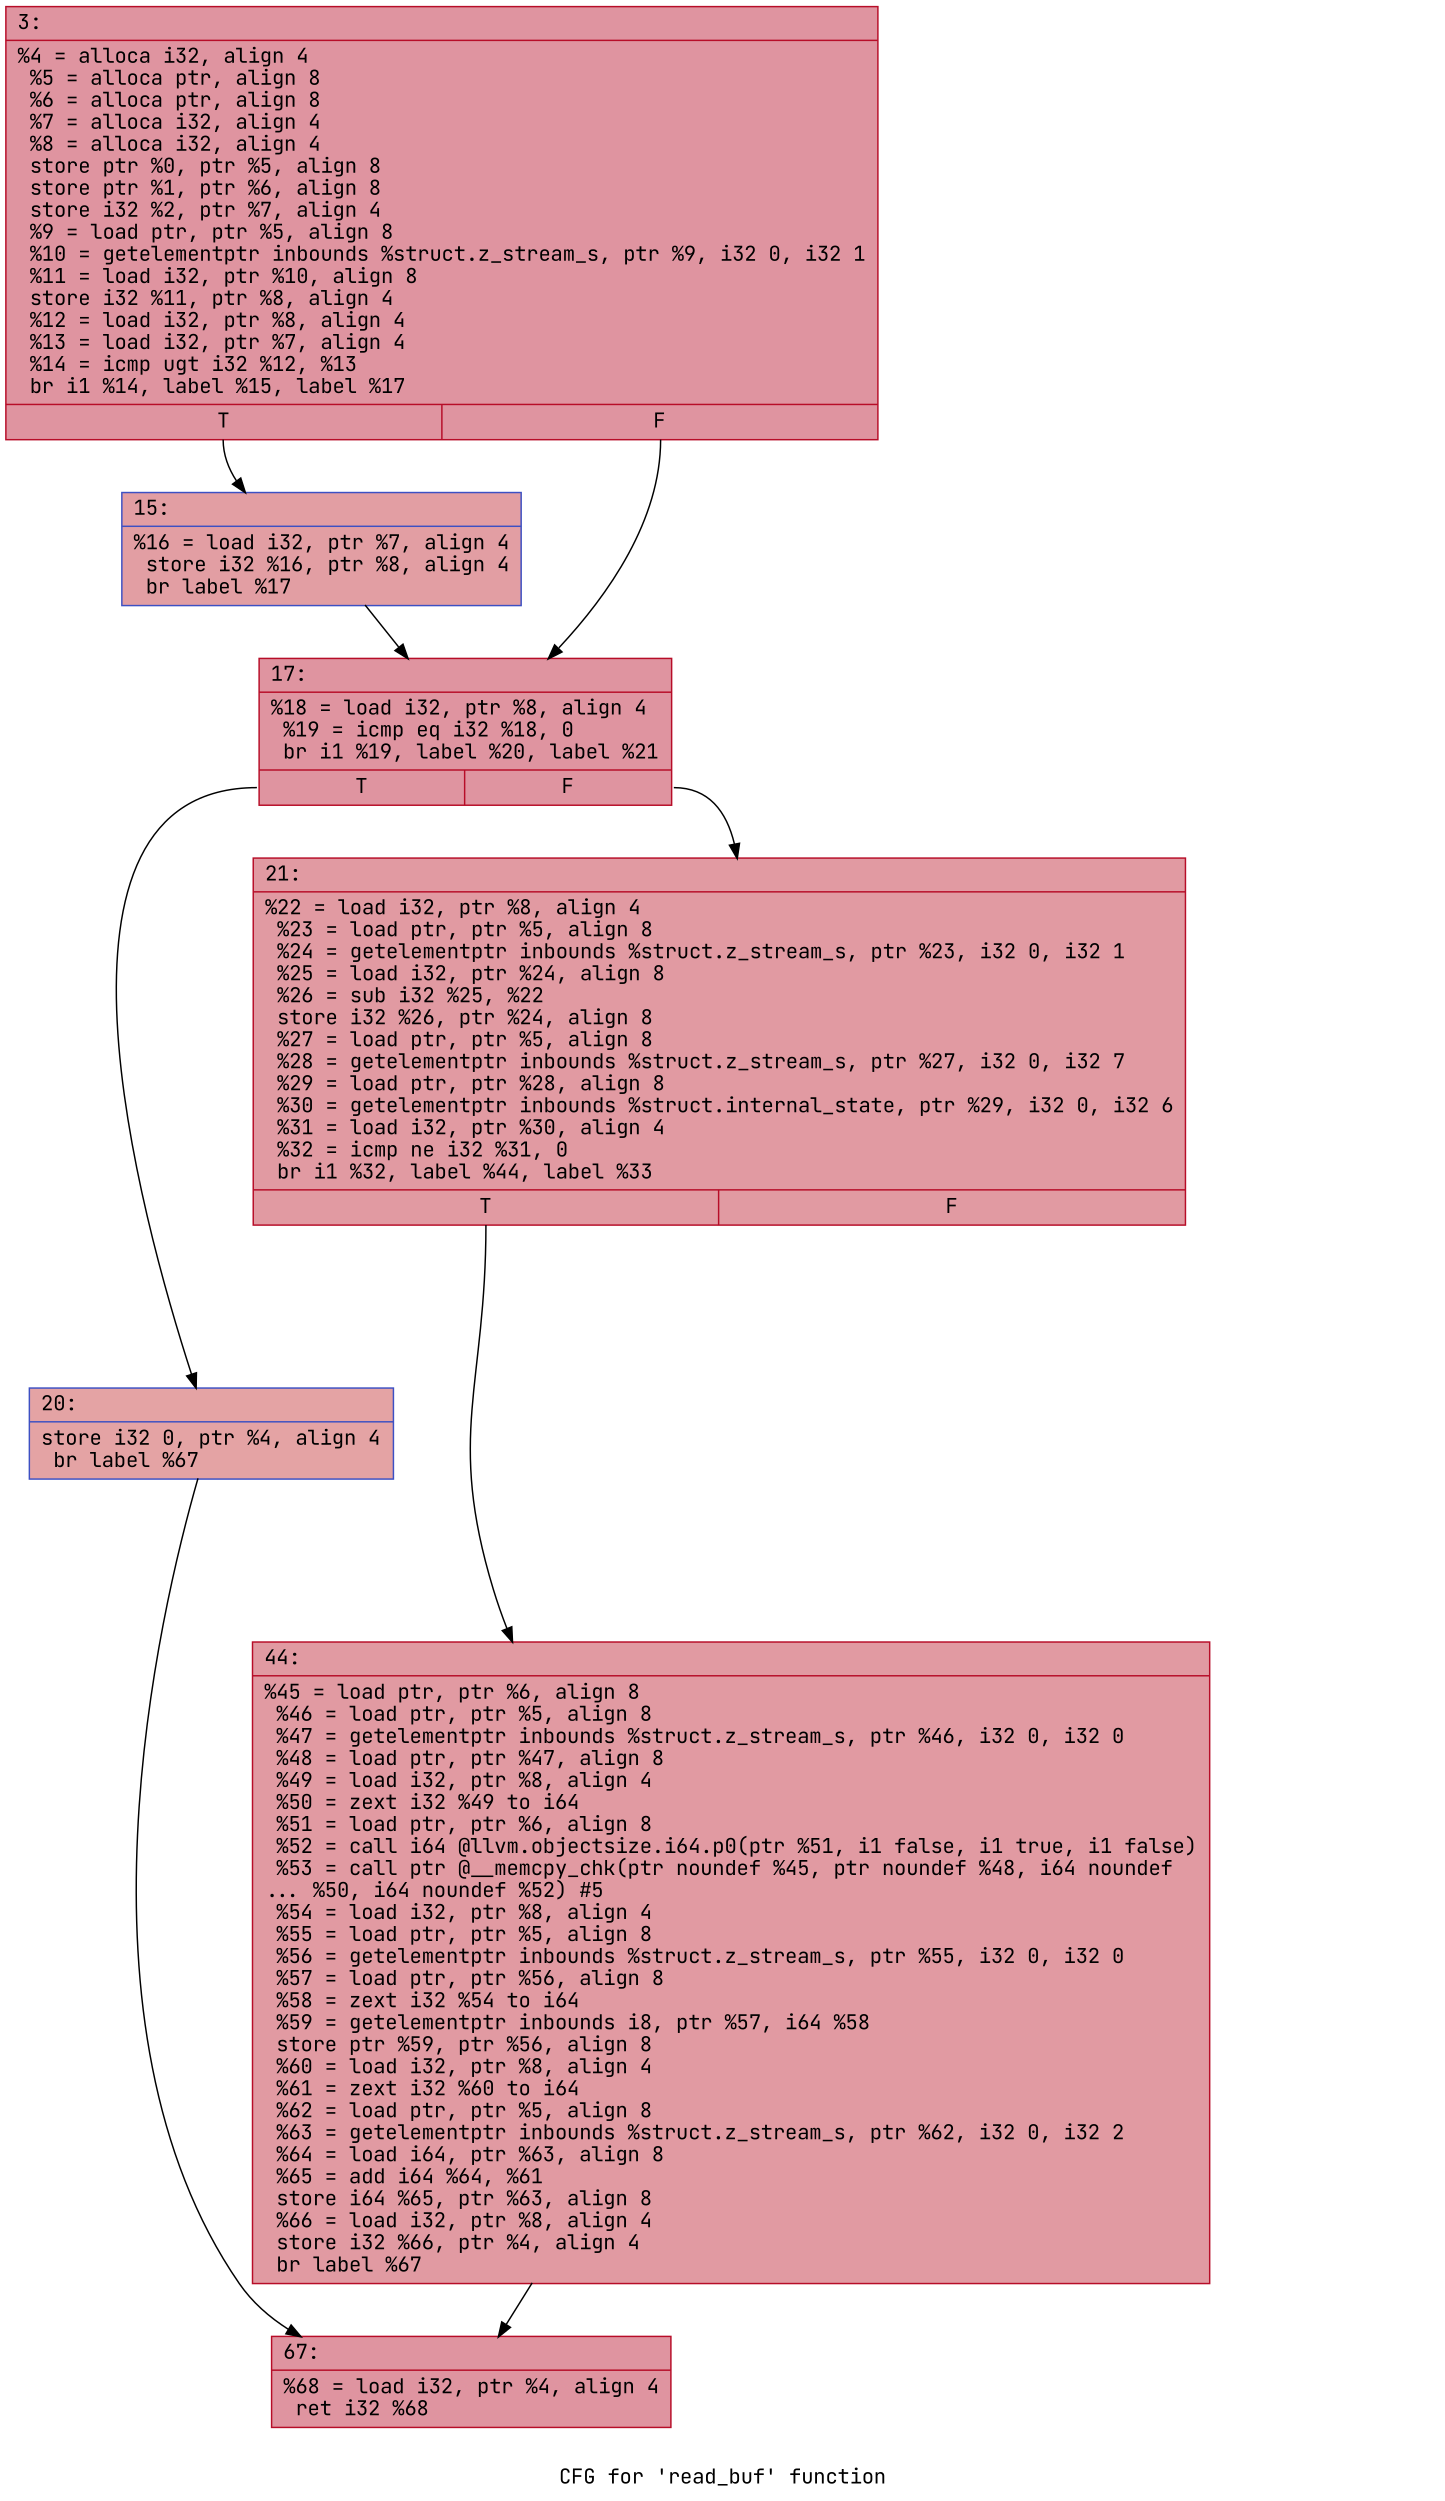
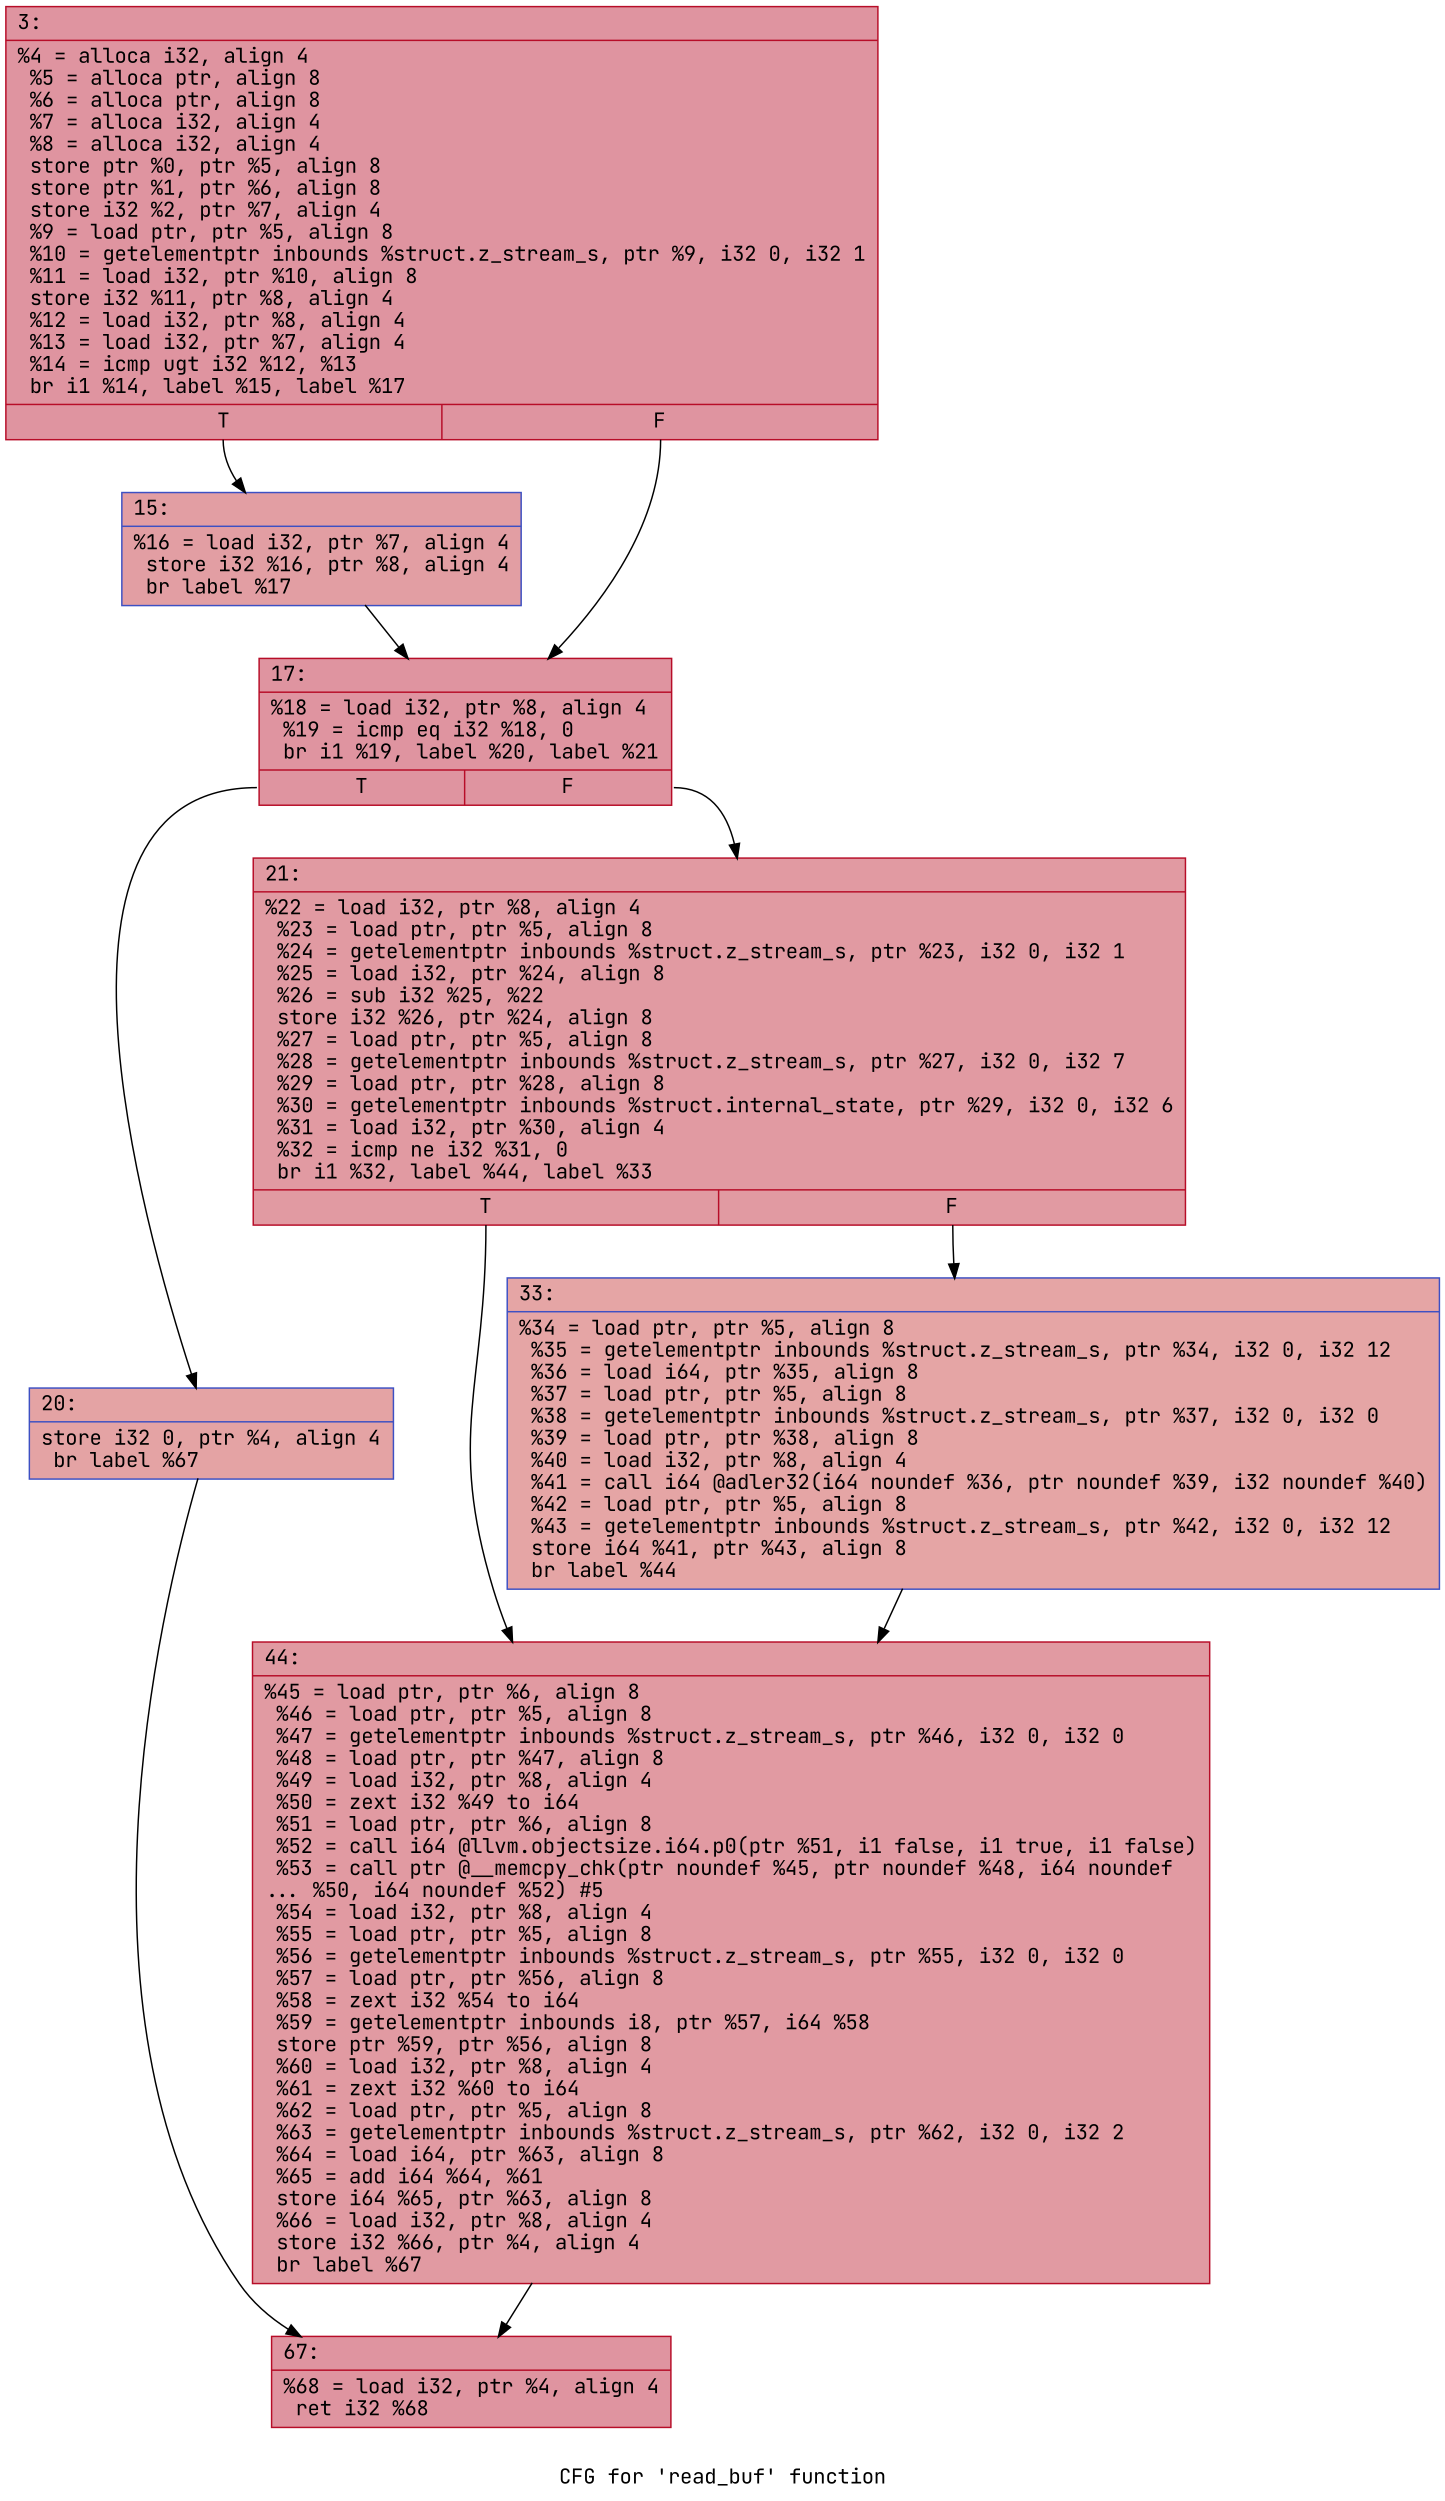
none -> (973, 1434)
